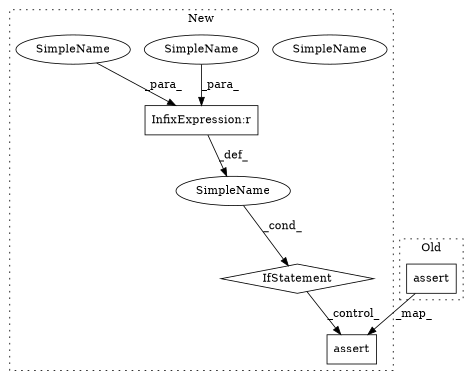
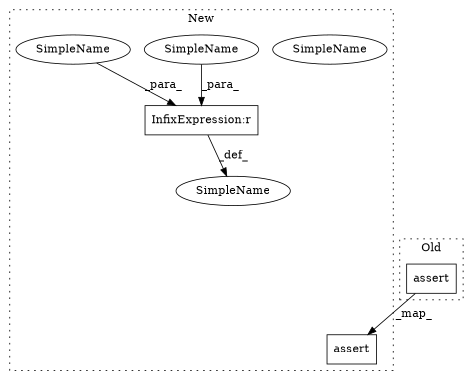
(297, 279) -> none
